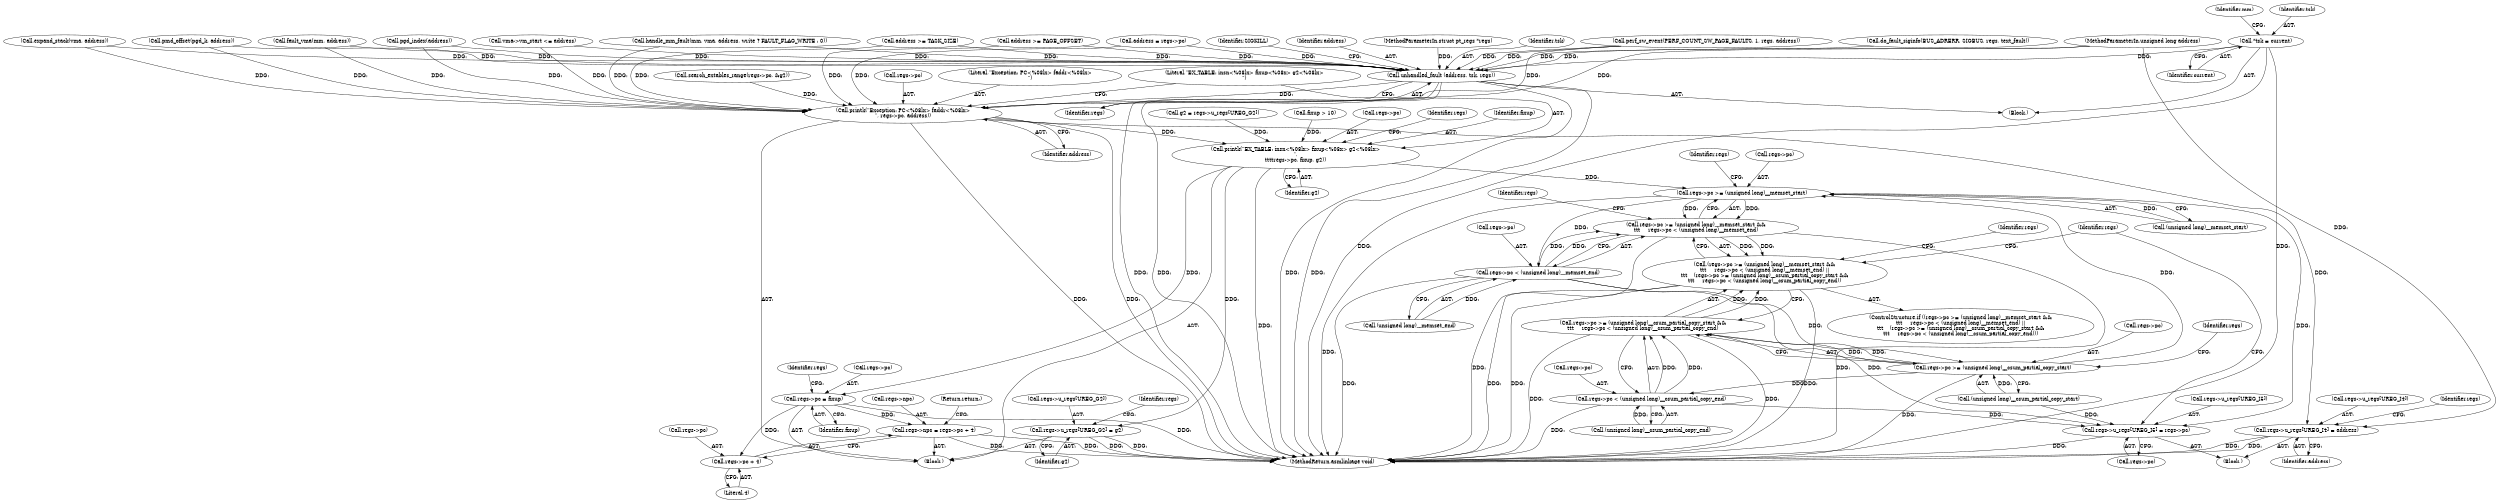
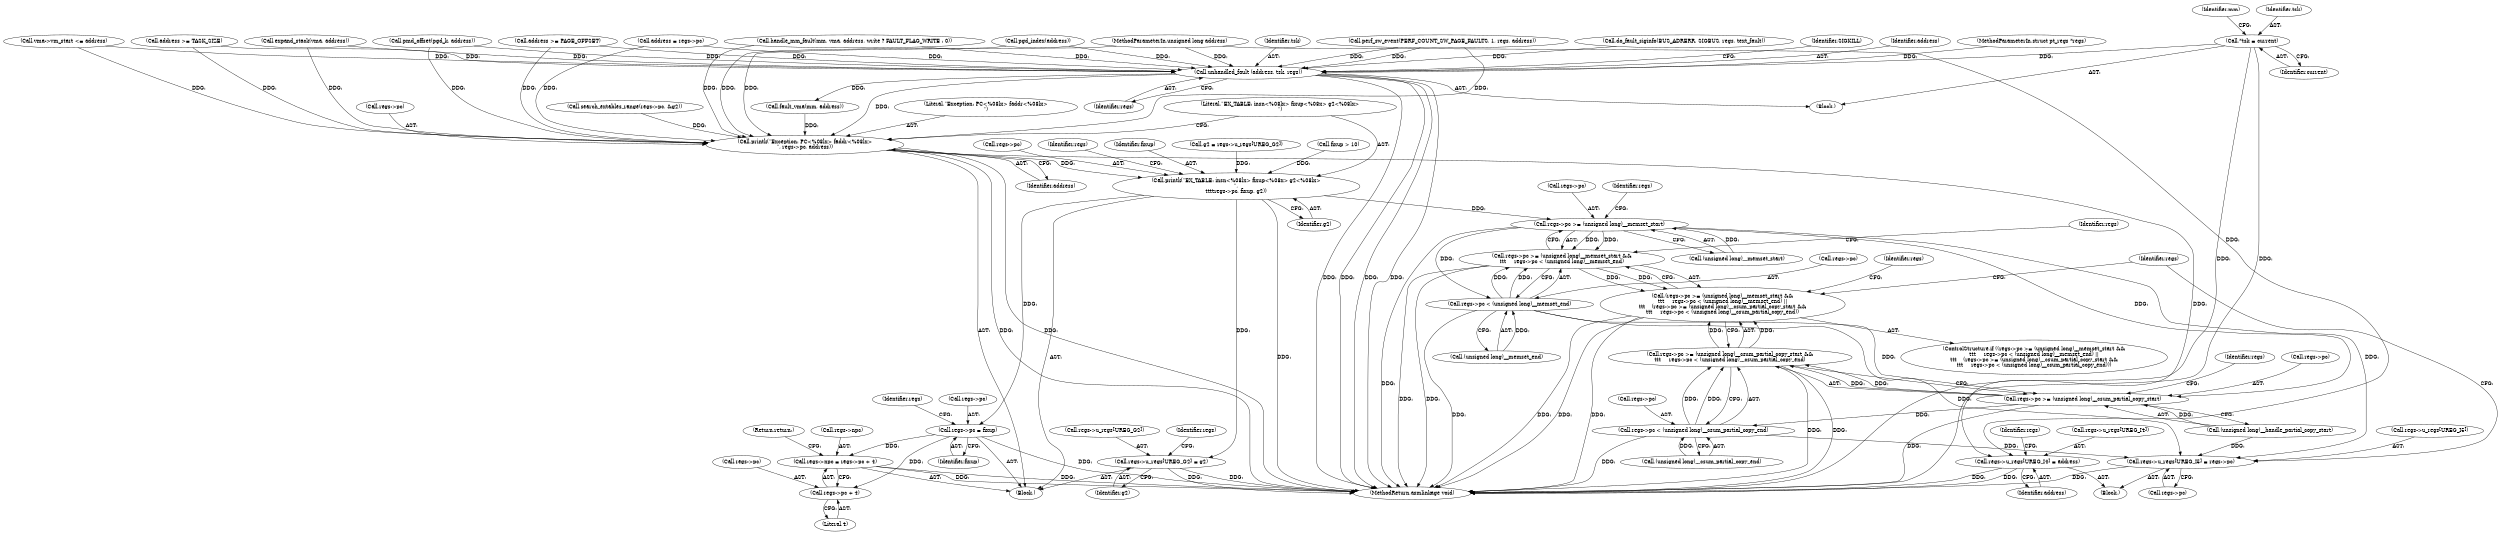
(928, 64) -> (995, 77)
(2076, 254) -> (2105, 314)
(2019, 399) -> (2270, 431)
